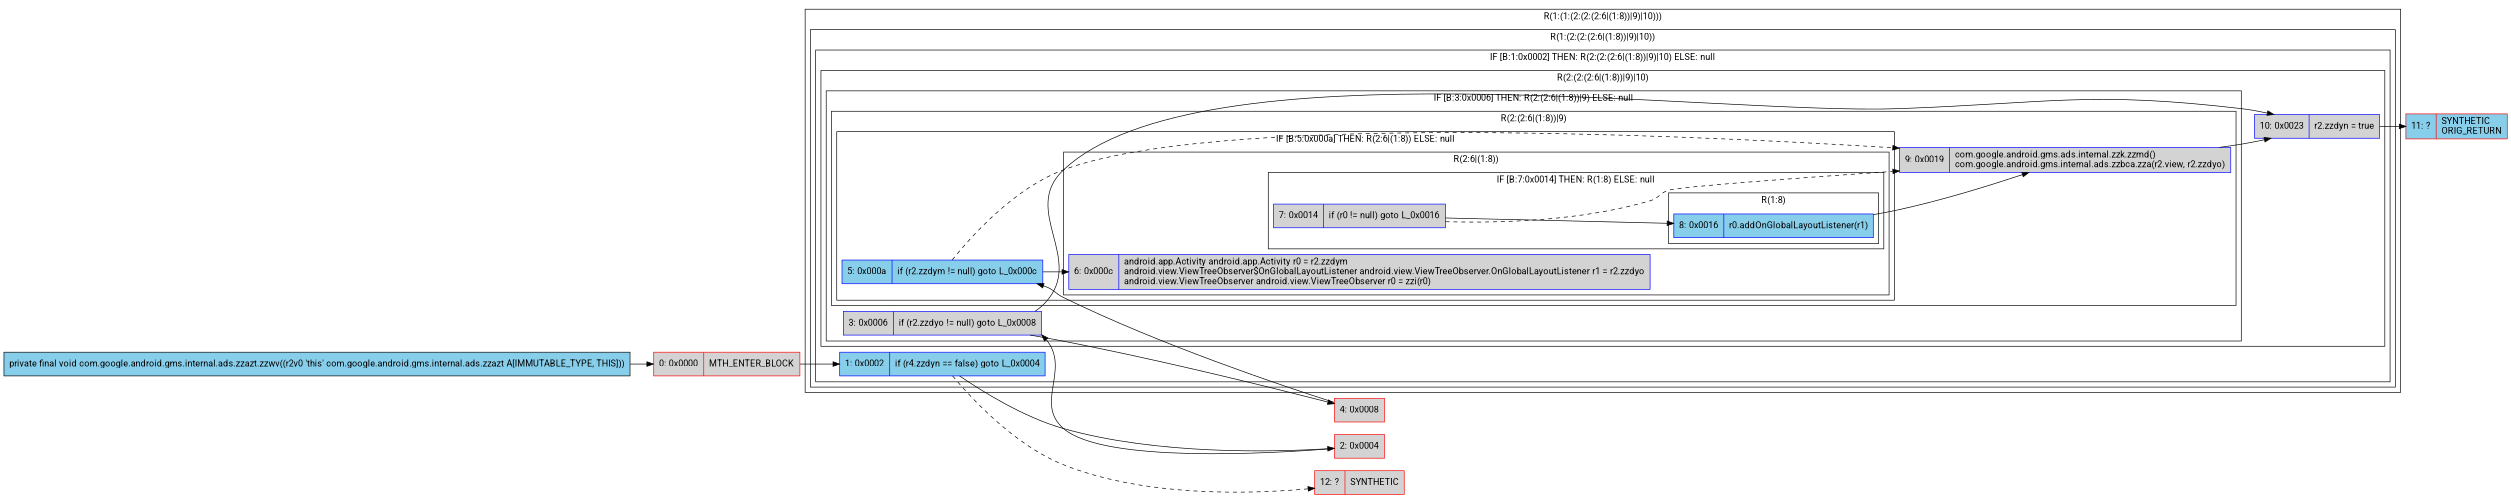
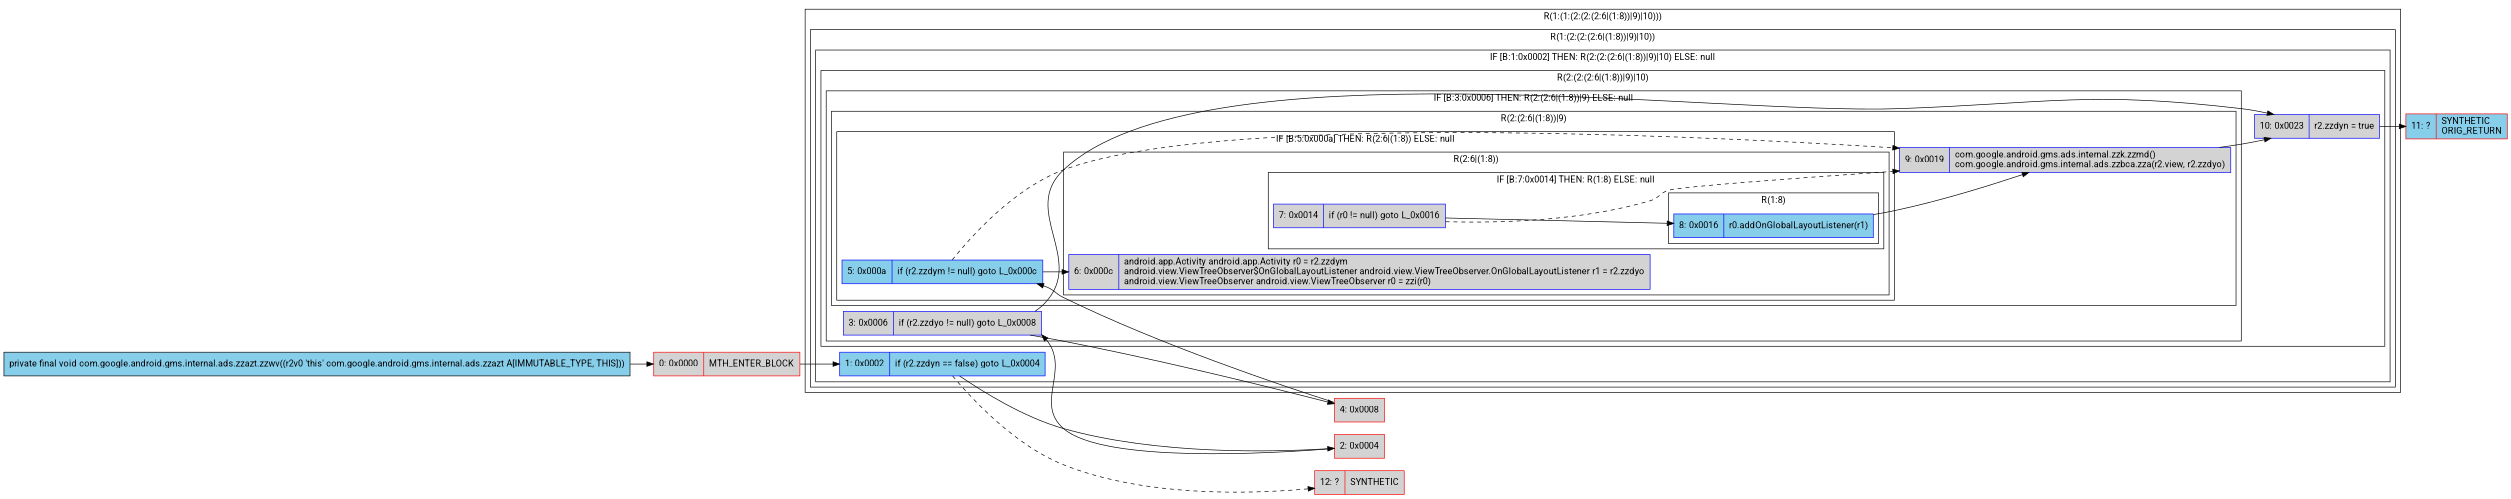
(967, 364) -> (967, 364)
